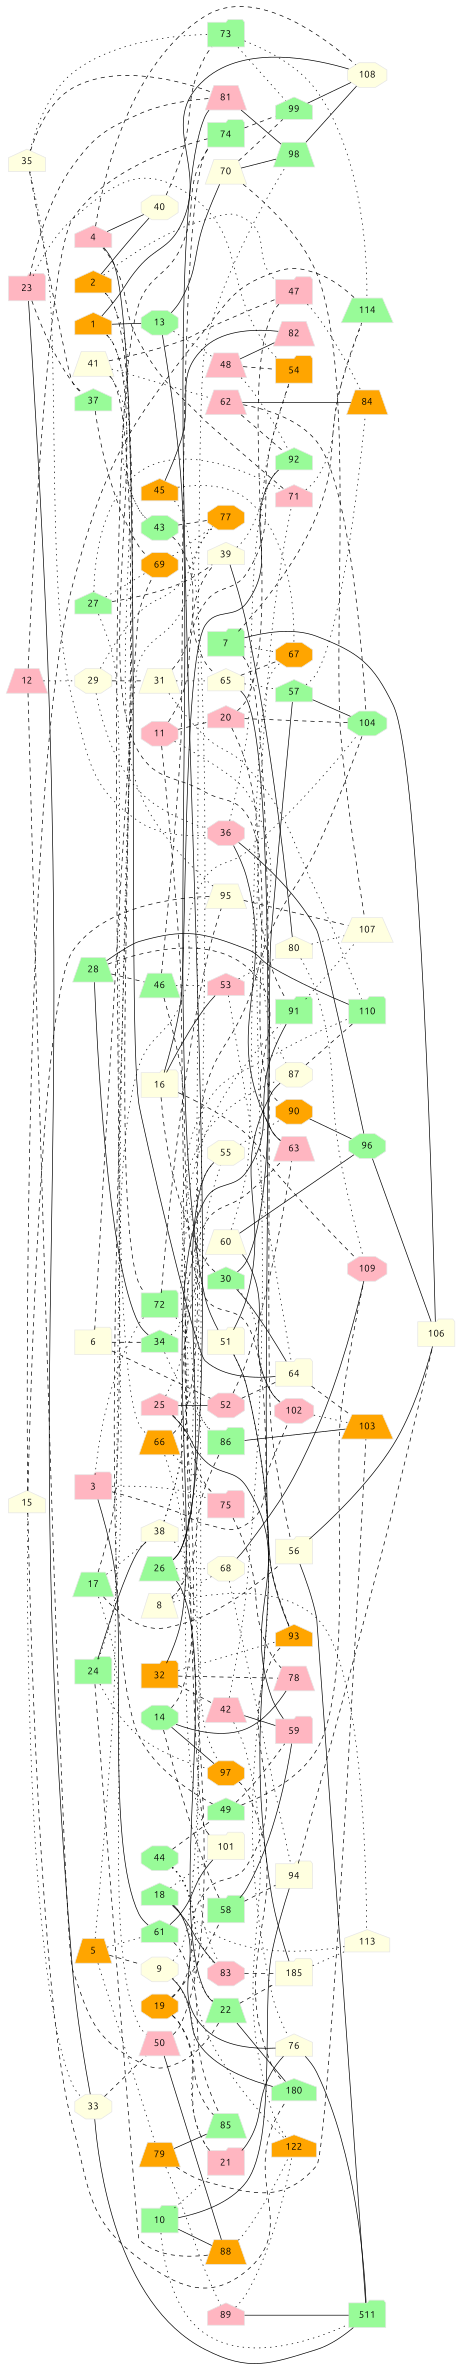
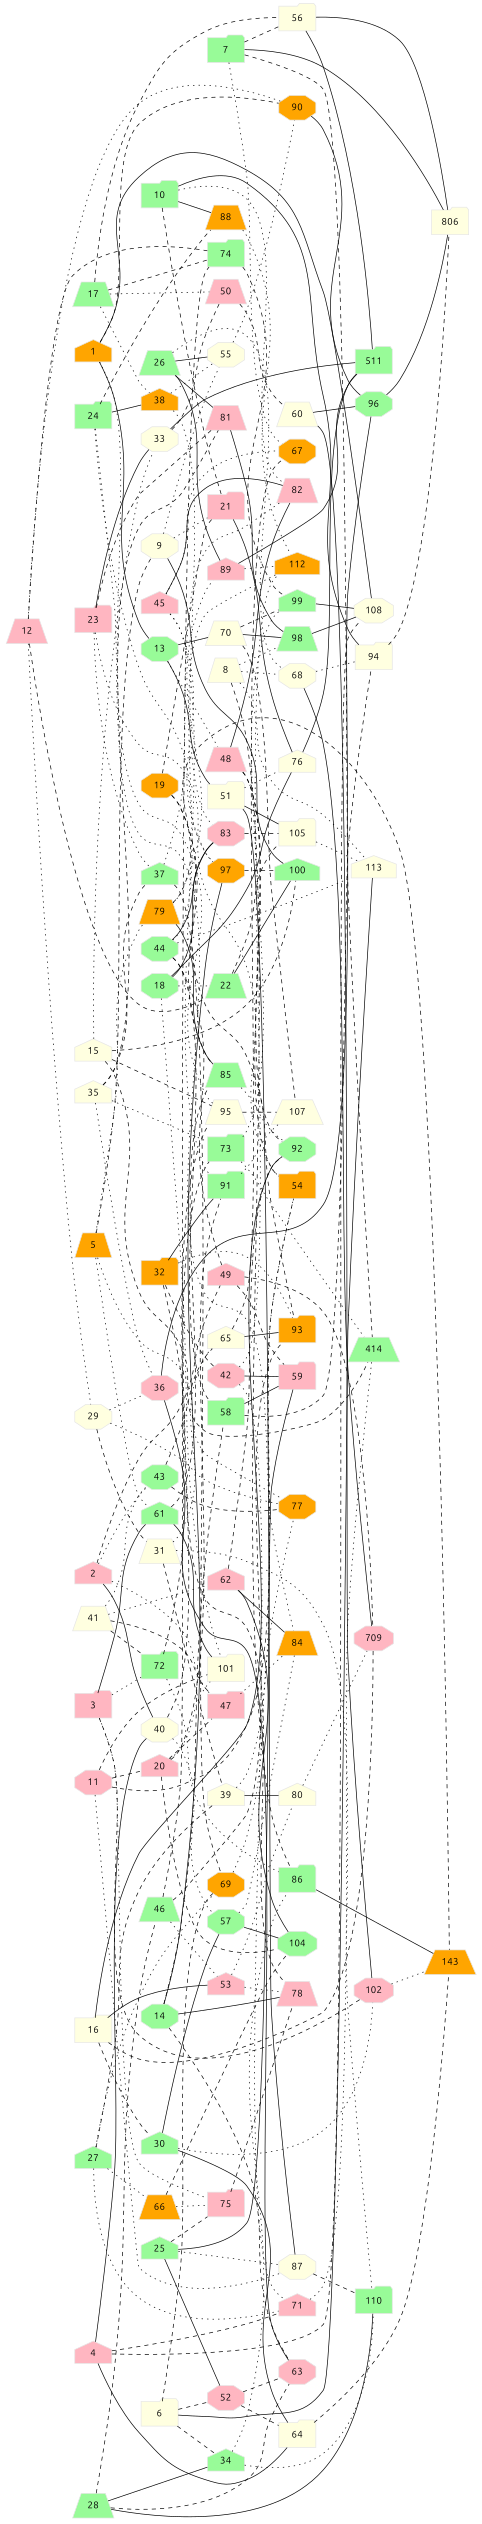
none -> (71, 264)
(93, 283) -> (93, 1574)
(367, 310) -> (374, 1350)
(58, 359) -> (108, 760)
(226, 402) -> (226, 1580)
(269, 416) -> (258, 959)
(294, 460) -> (297, 1149)
(160, 491) -> (160, 604)
(346, 532) -> (263, 1761)
(252, 626) -> (261, 1116)
none -> (186, 663)
(263, 687) -> (193, 1867)
(294, 692) -> (226, 1922)
(328, 940) -> none
(244, 1087) -> (263, 1990)
(251, 1089) -> none
(131, 1104) -> (199, 966)
(294, 1149) -> (297, 2372)
(182, 1261) -> (189, 893)
(367, 1269) -> (374, 1638)
(436, 1334) -> (450, 222)
(160, 1405) -> (160, 2249)
(367, 1427) -> (450, 1962)
(160, 1532) -> (160, 401)
(294, 1637) -> (297, 1330)
(186, 1645) -> (192, 1722)
(226, 1710) -> (226, 1376)
none -> (344, 1711)
(192, 1803) -> (197, 458)
(226, 1810) -> (226, 1275)
(160, 1895) -> (160, 986)
(193, 1915) -> (193, 891)
(198, 1962) -> (193, 1178)
(294, 1973) -> (297, 834)
(294, 2091) -> (297, 871)
(294, 2147) -> (297, 565)
(193, 2148) -> none
(193, 2192) -> (187, 352)
(221, 2342) -> (266, 270)
